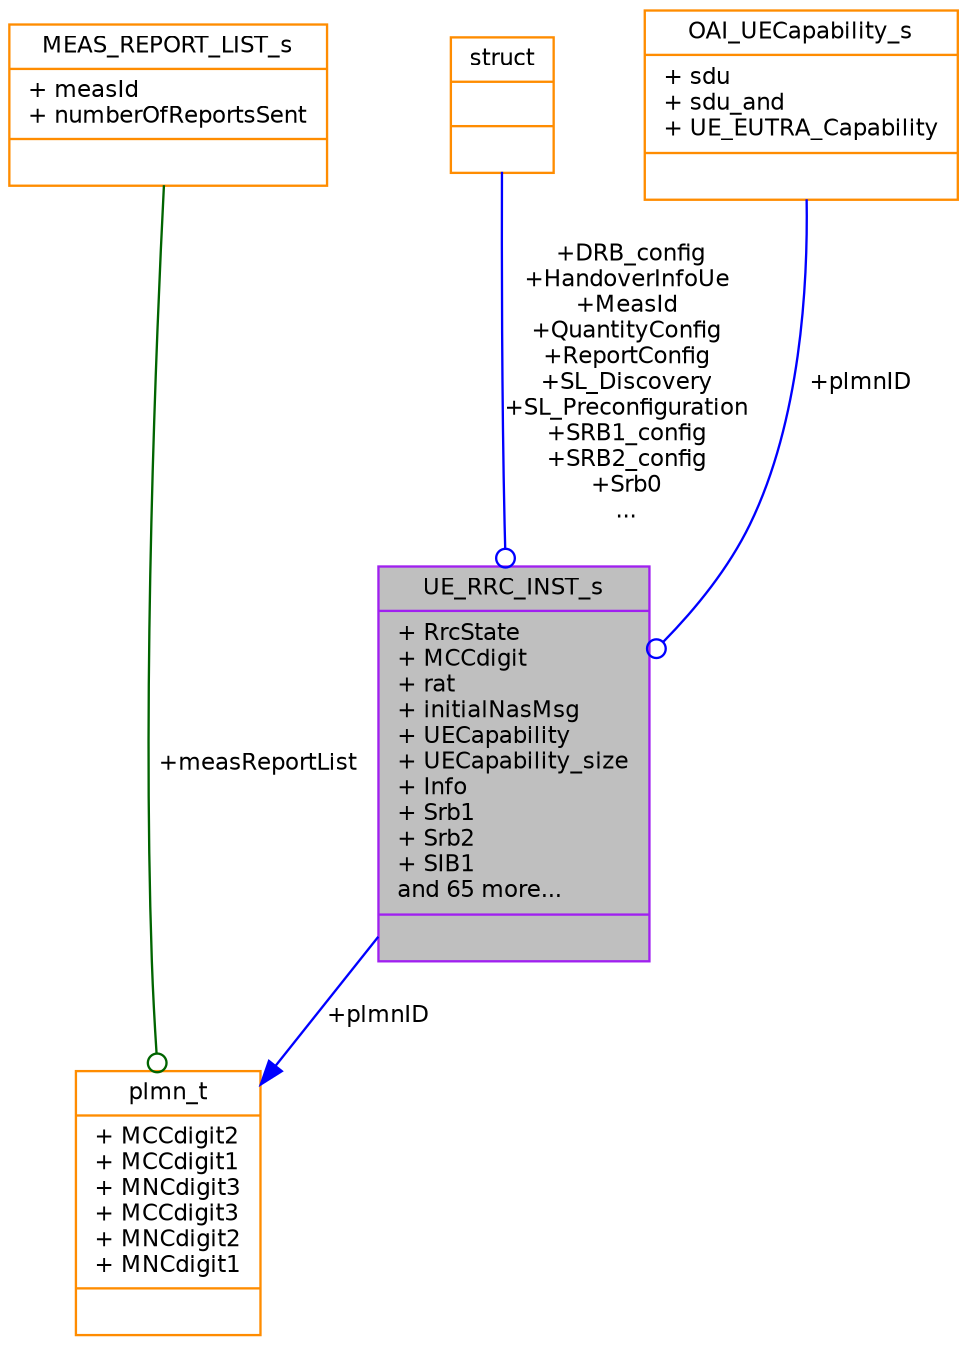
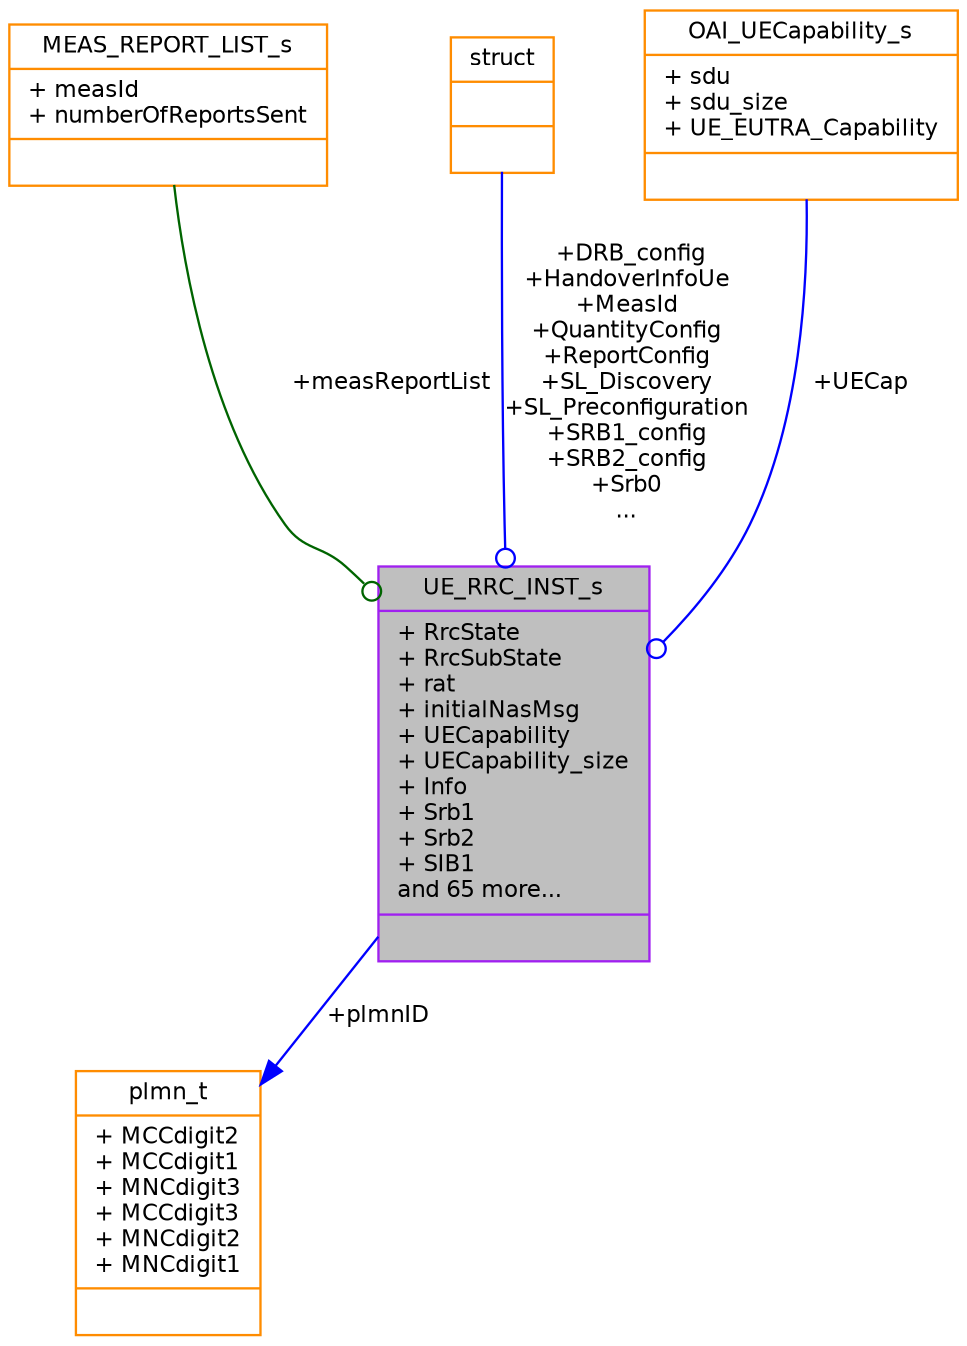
(724, 103) -> (727, 103)
(857, 383) -> (857, 383)
(150, 619) -> (226, 409)
(463, 659) -> (480, 659)
